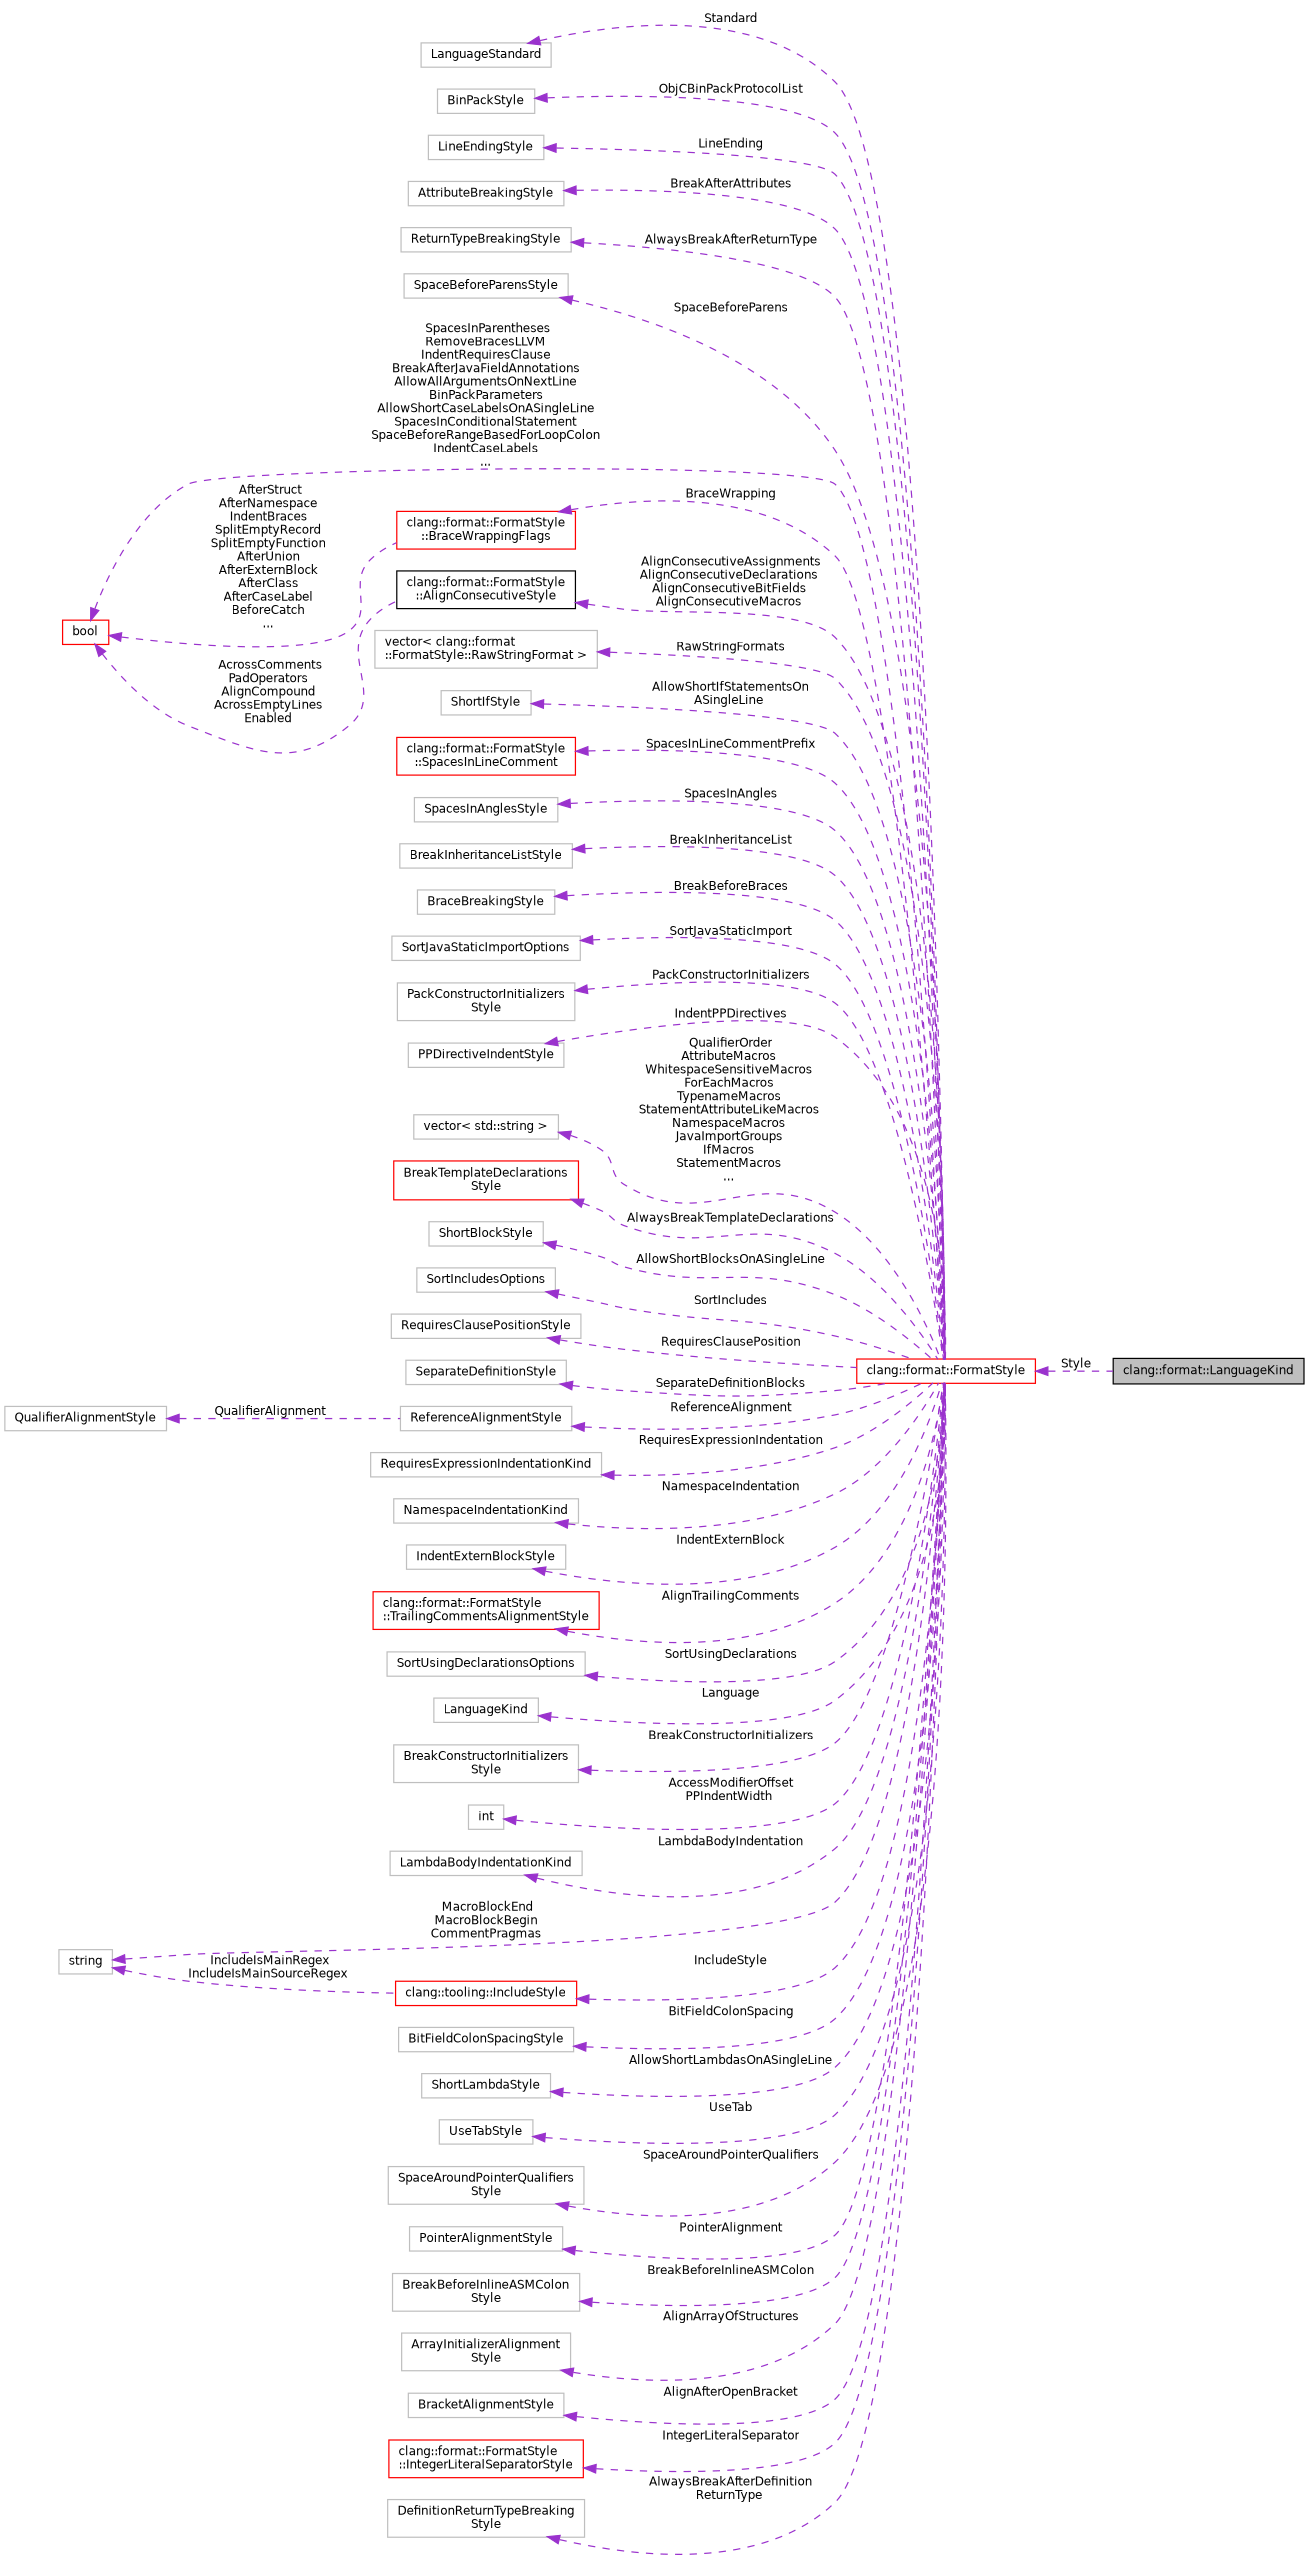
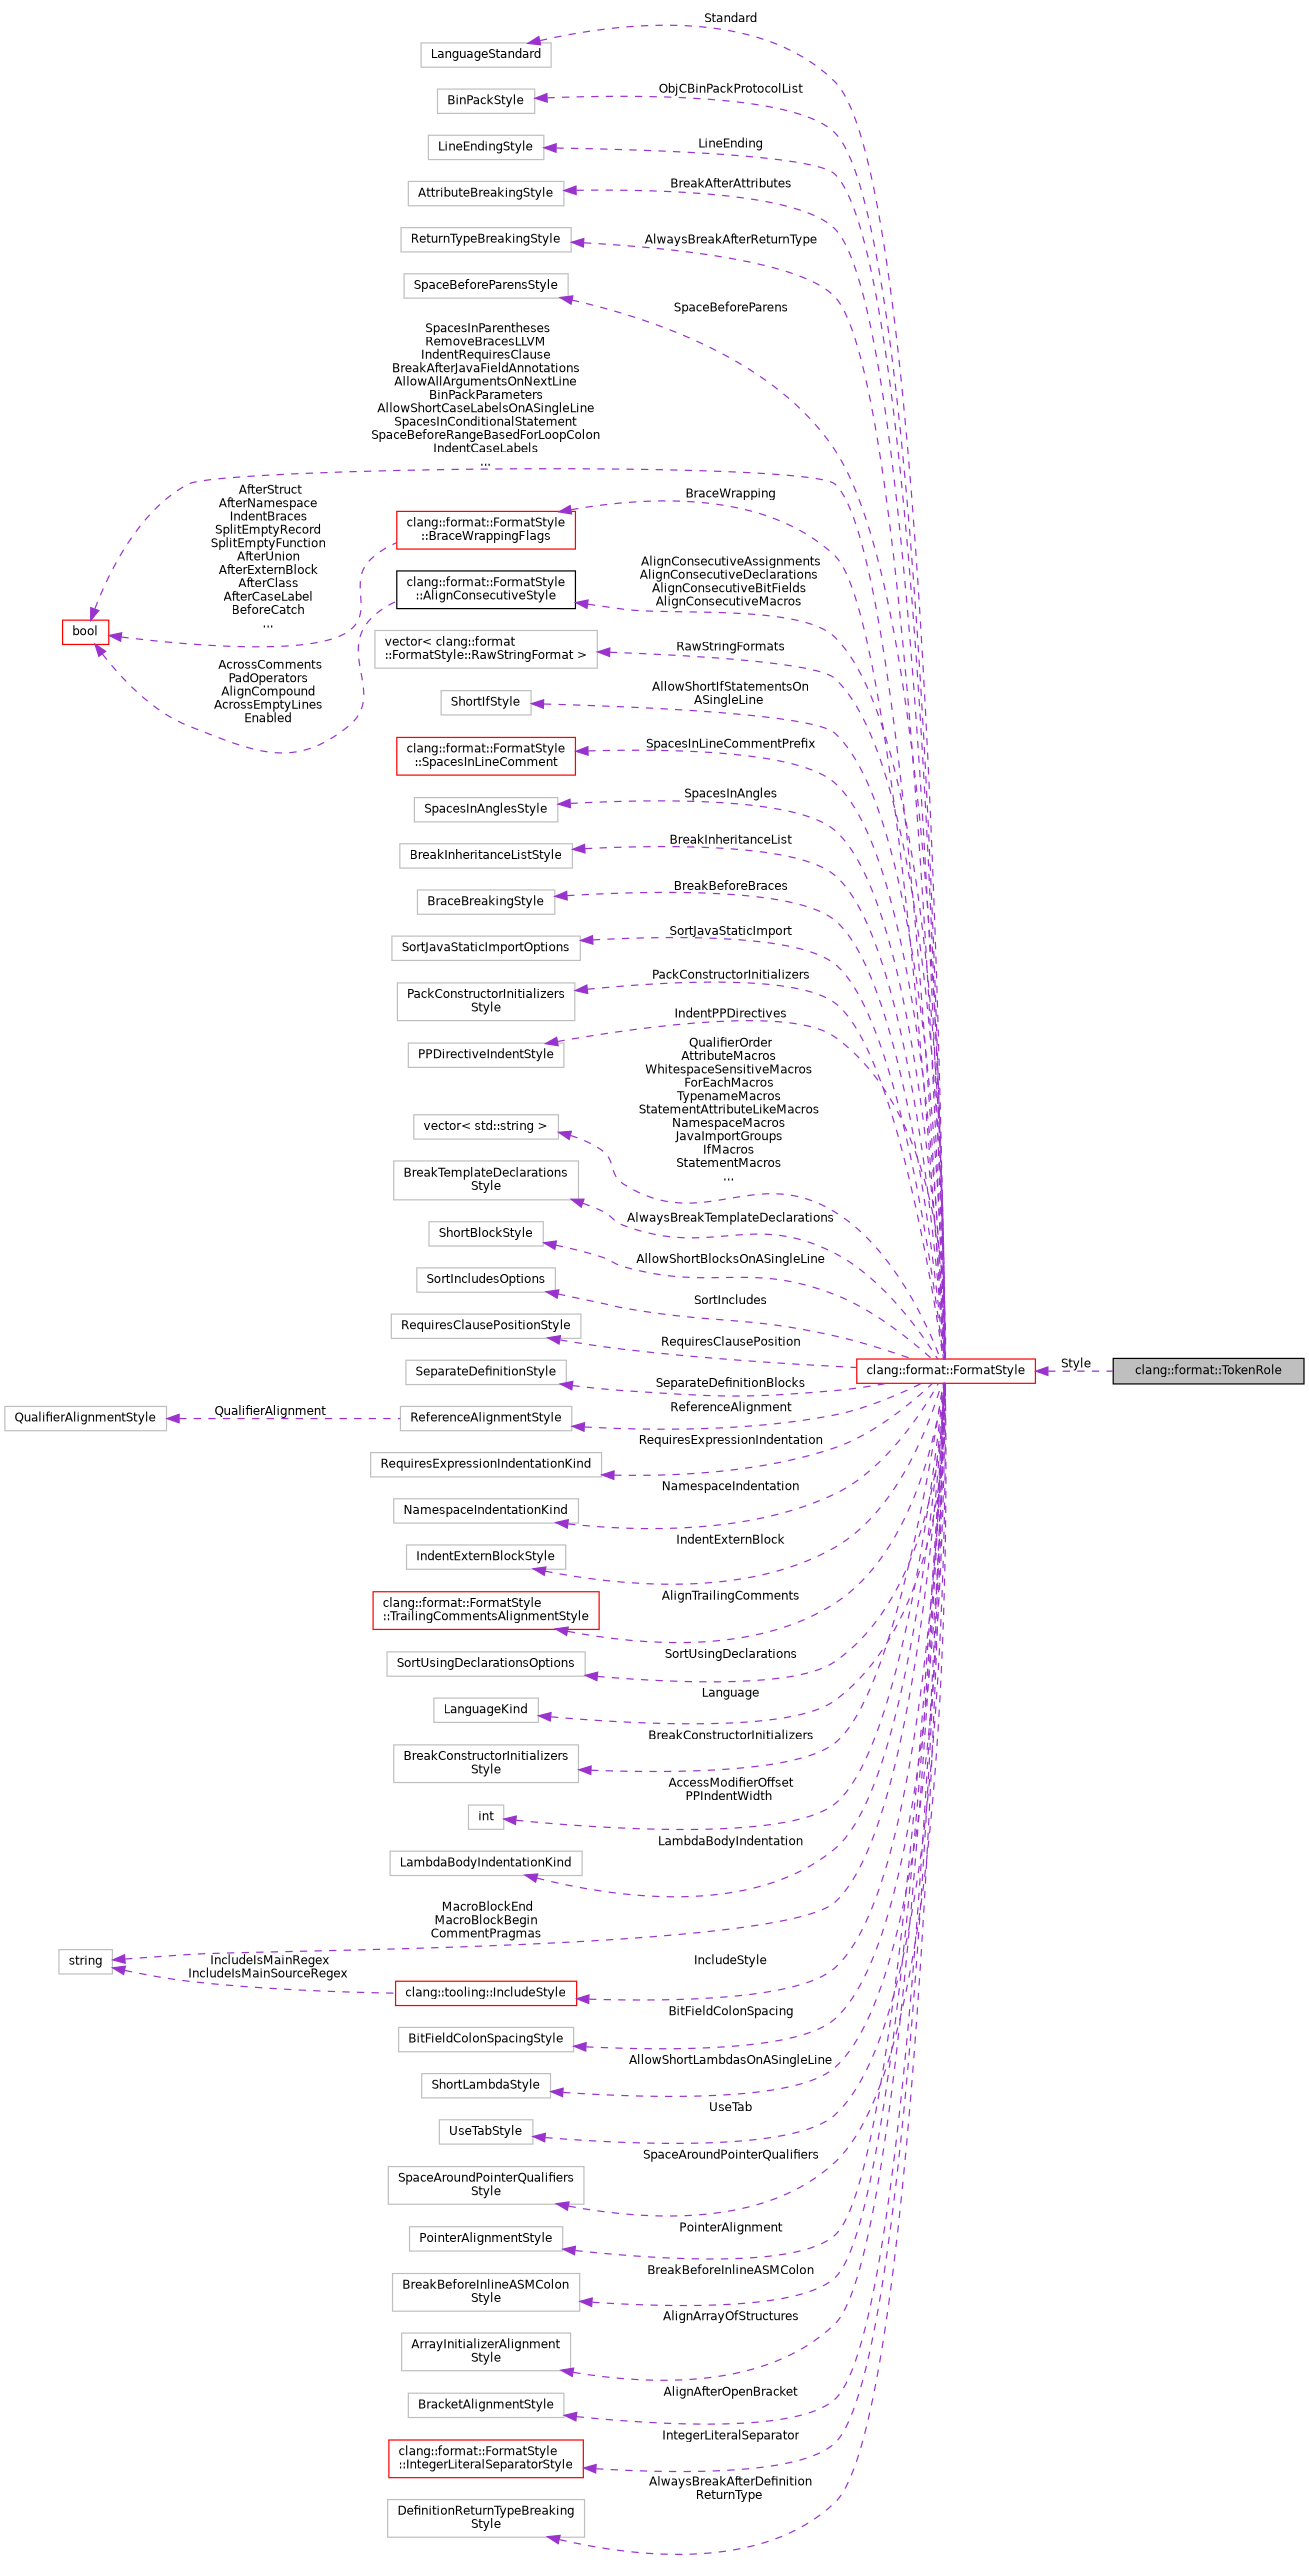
(486, 1180) -> (486, 1180)
(1209, 1371) -> (1209, 1371)
